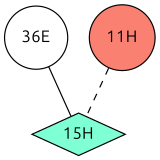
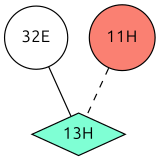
(36, 38) -> (36, 38)
(79, 134) -> (79, 134)
